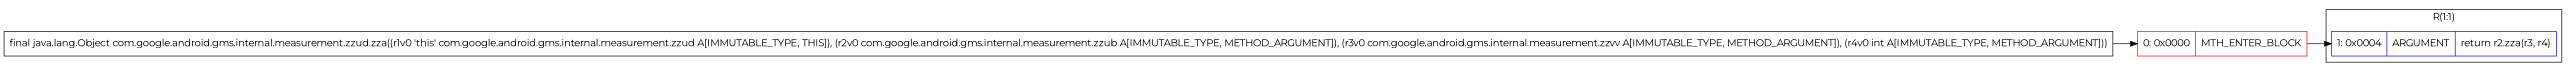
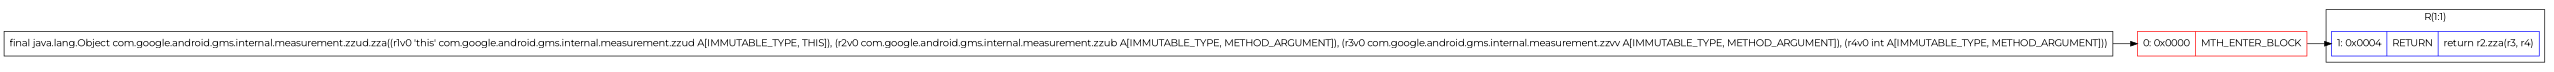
(2421, 43) -> (2413, 43)
